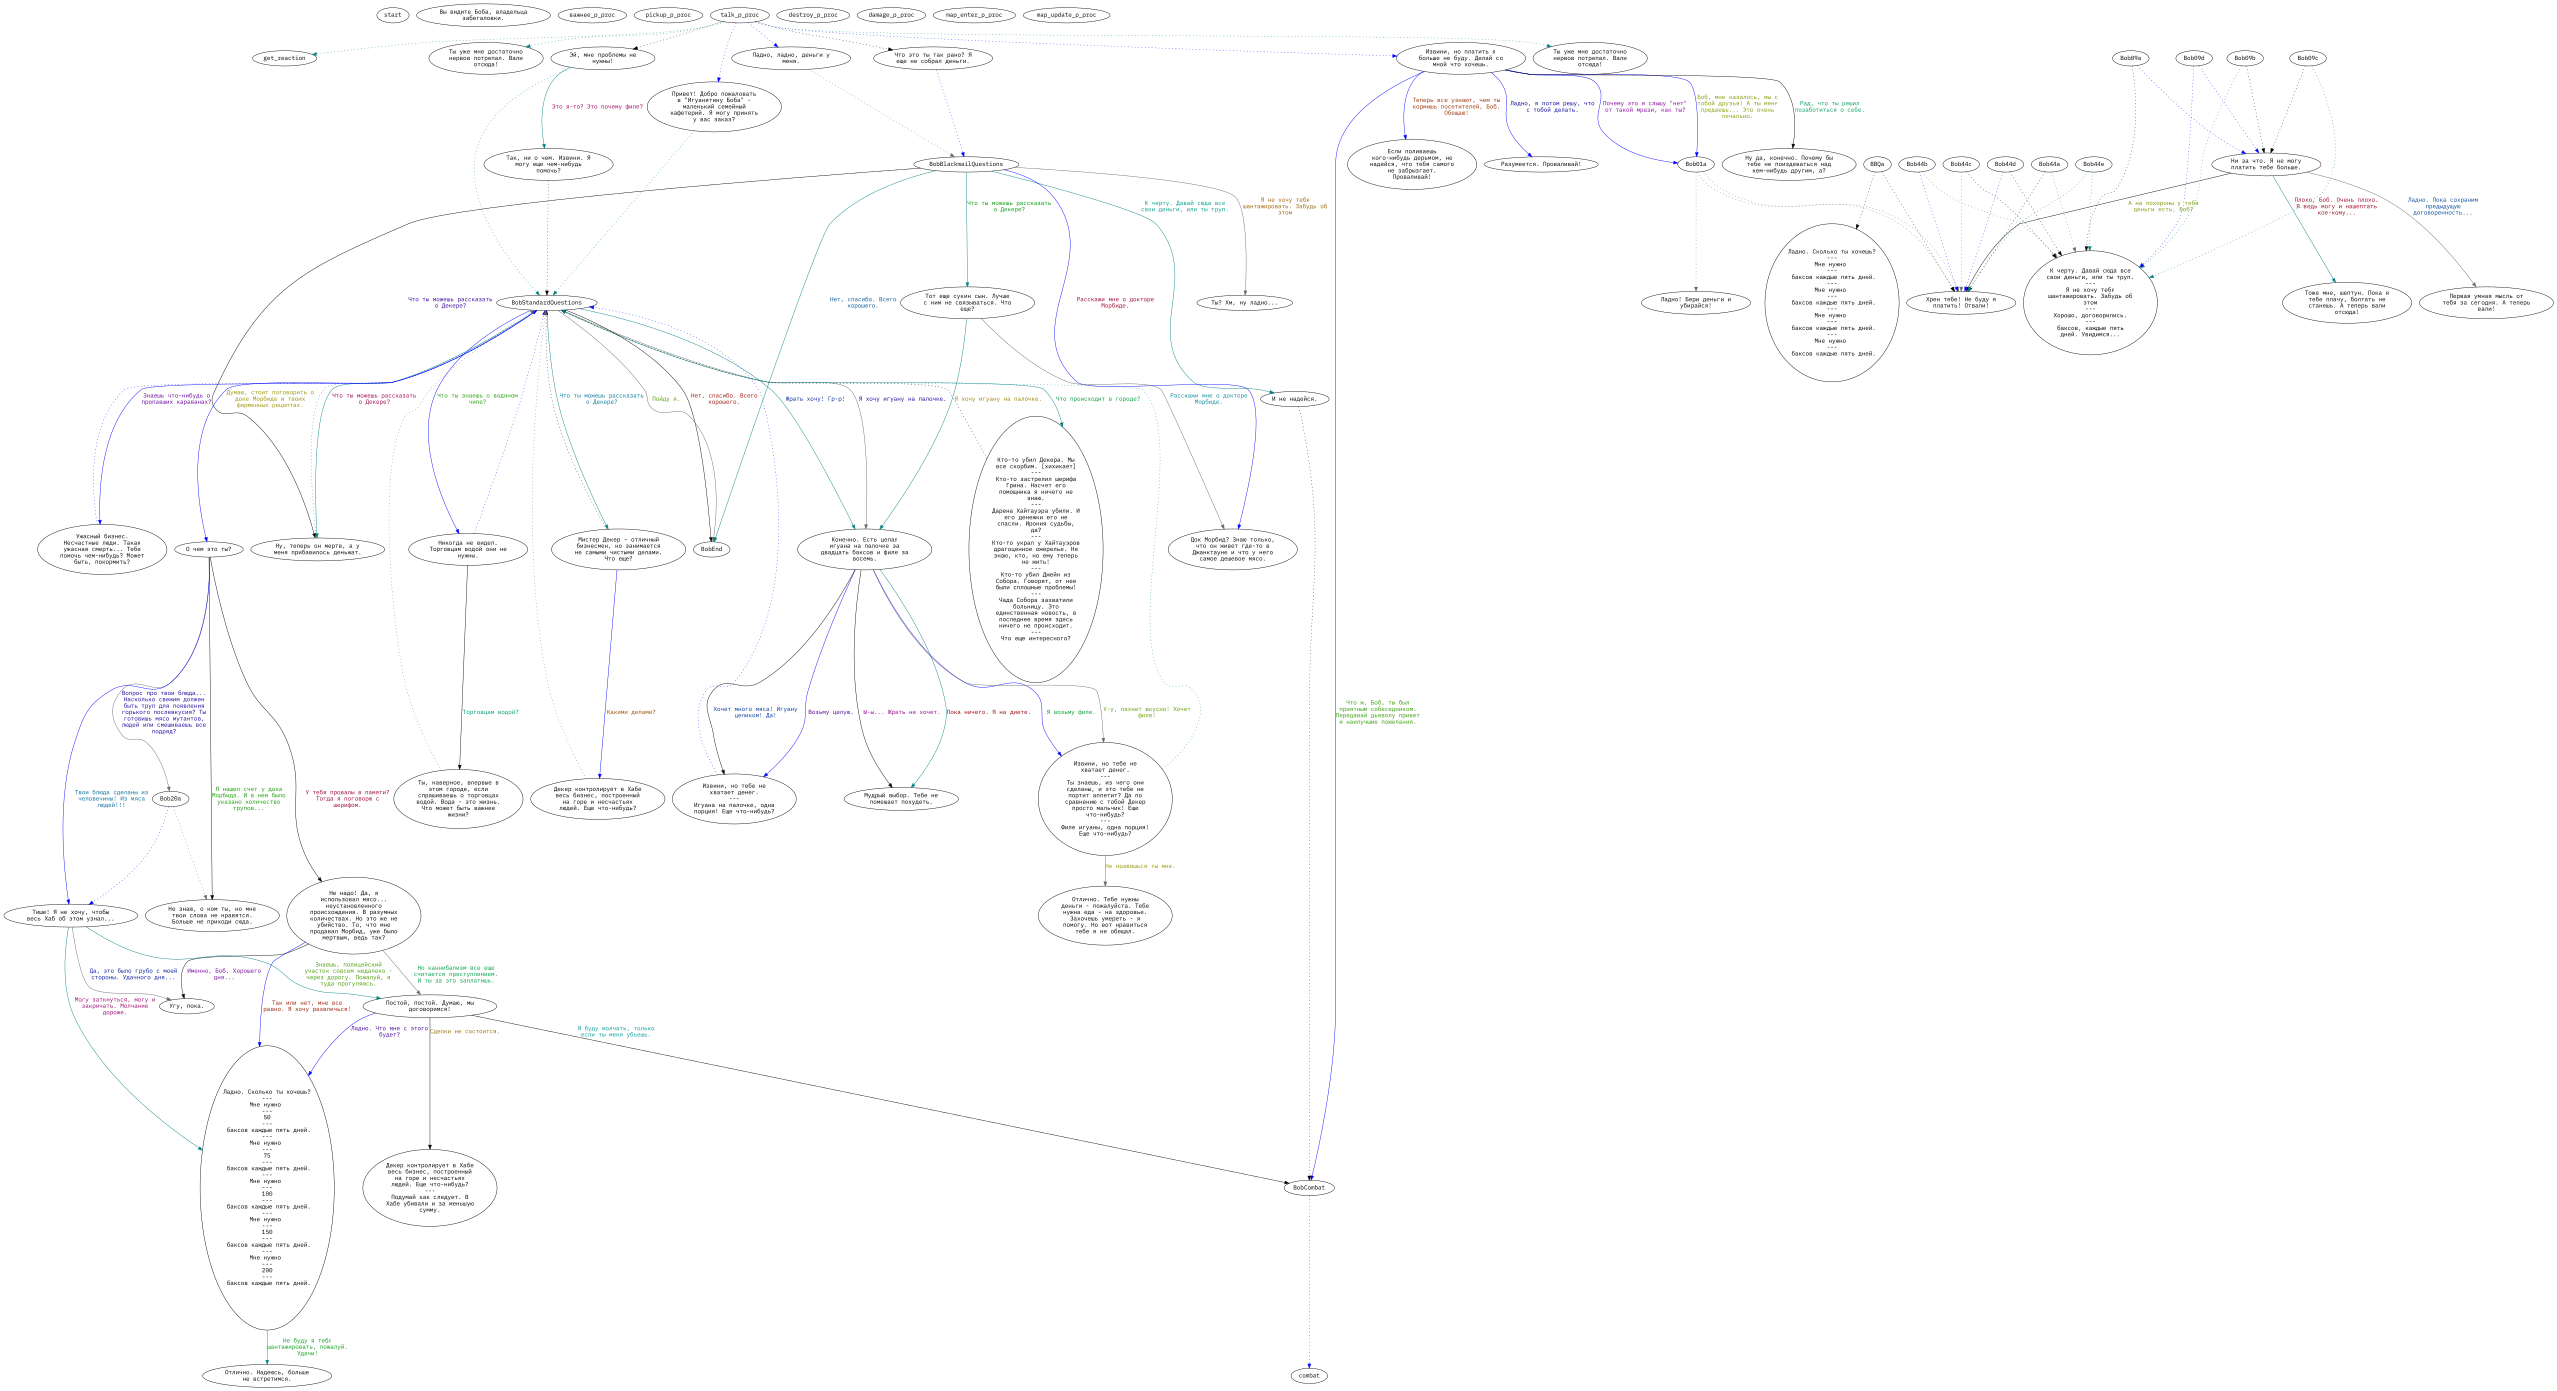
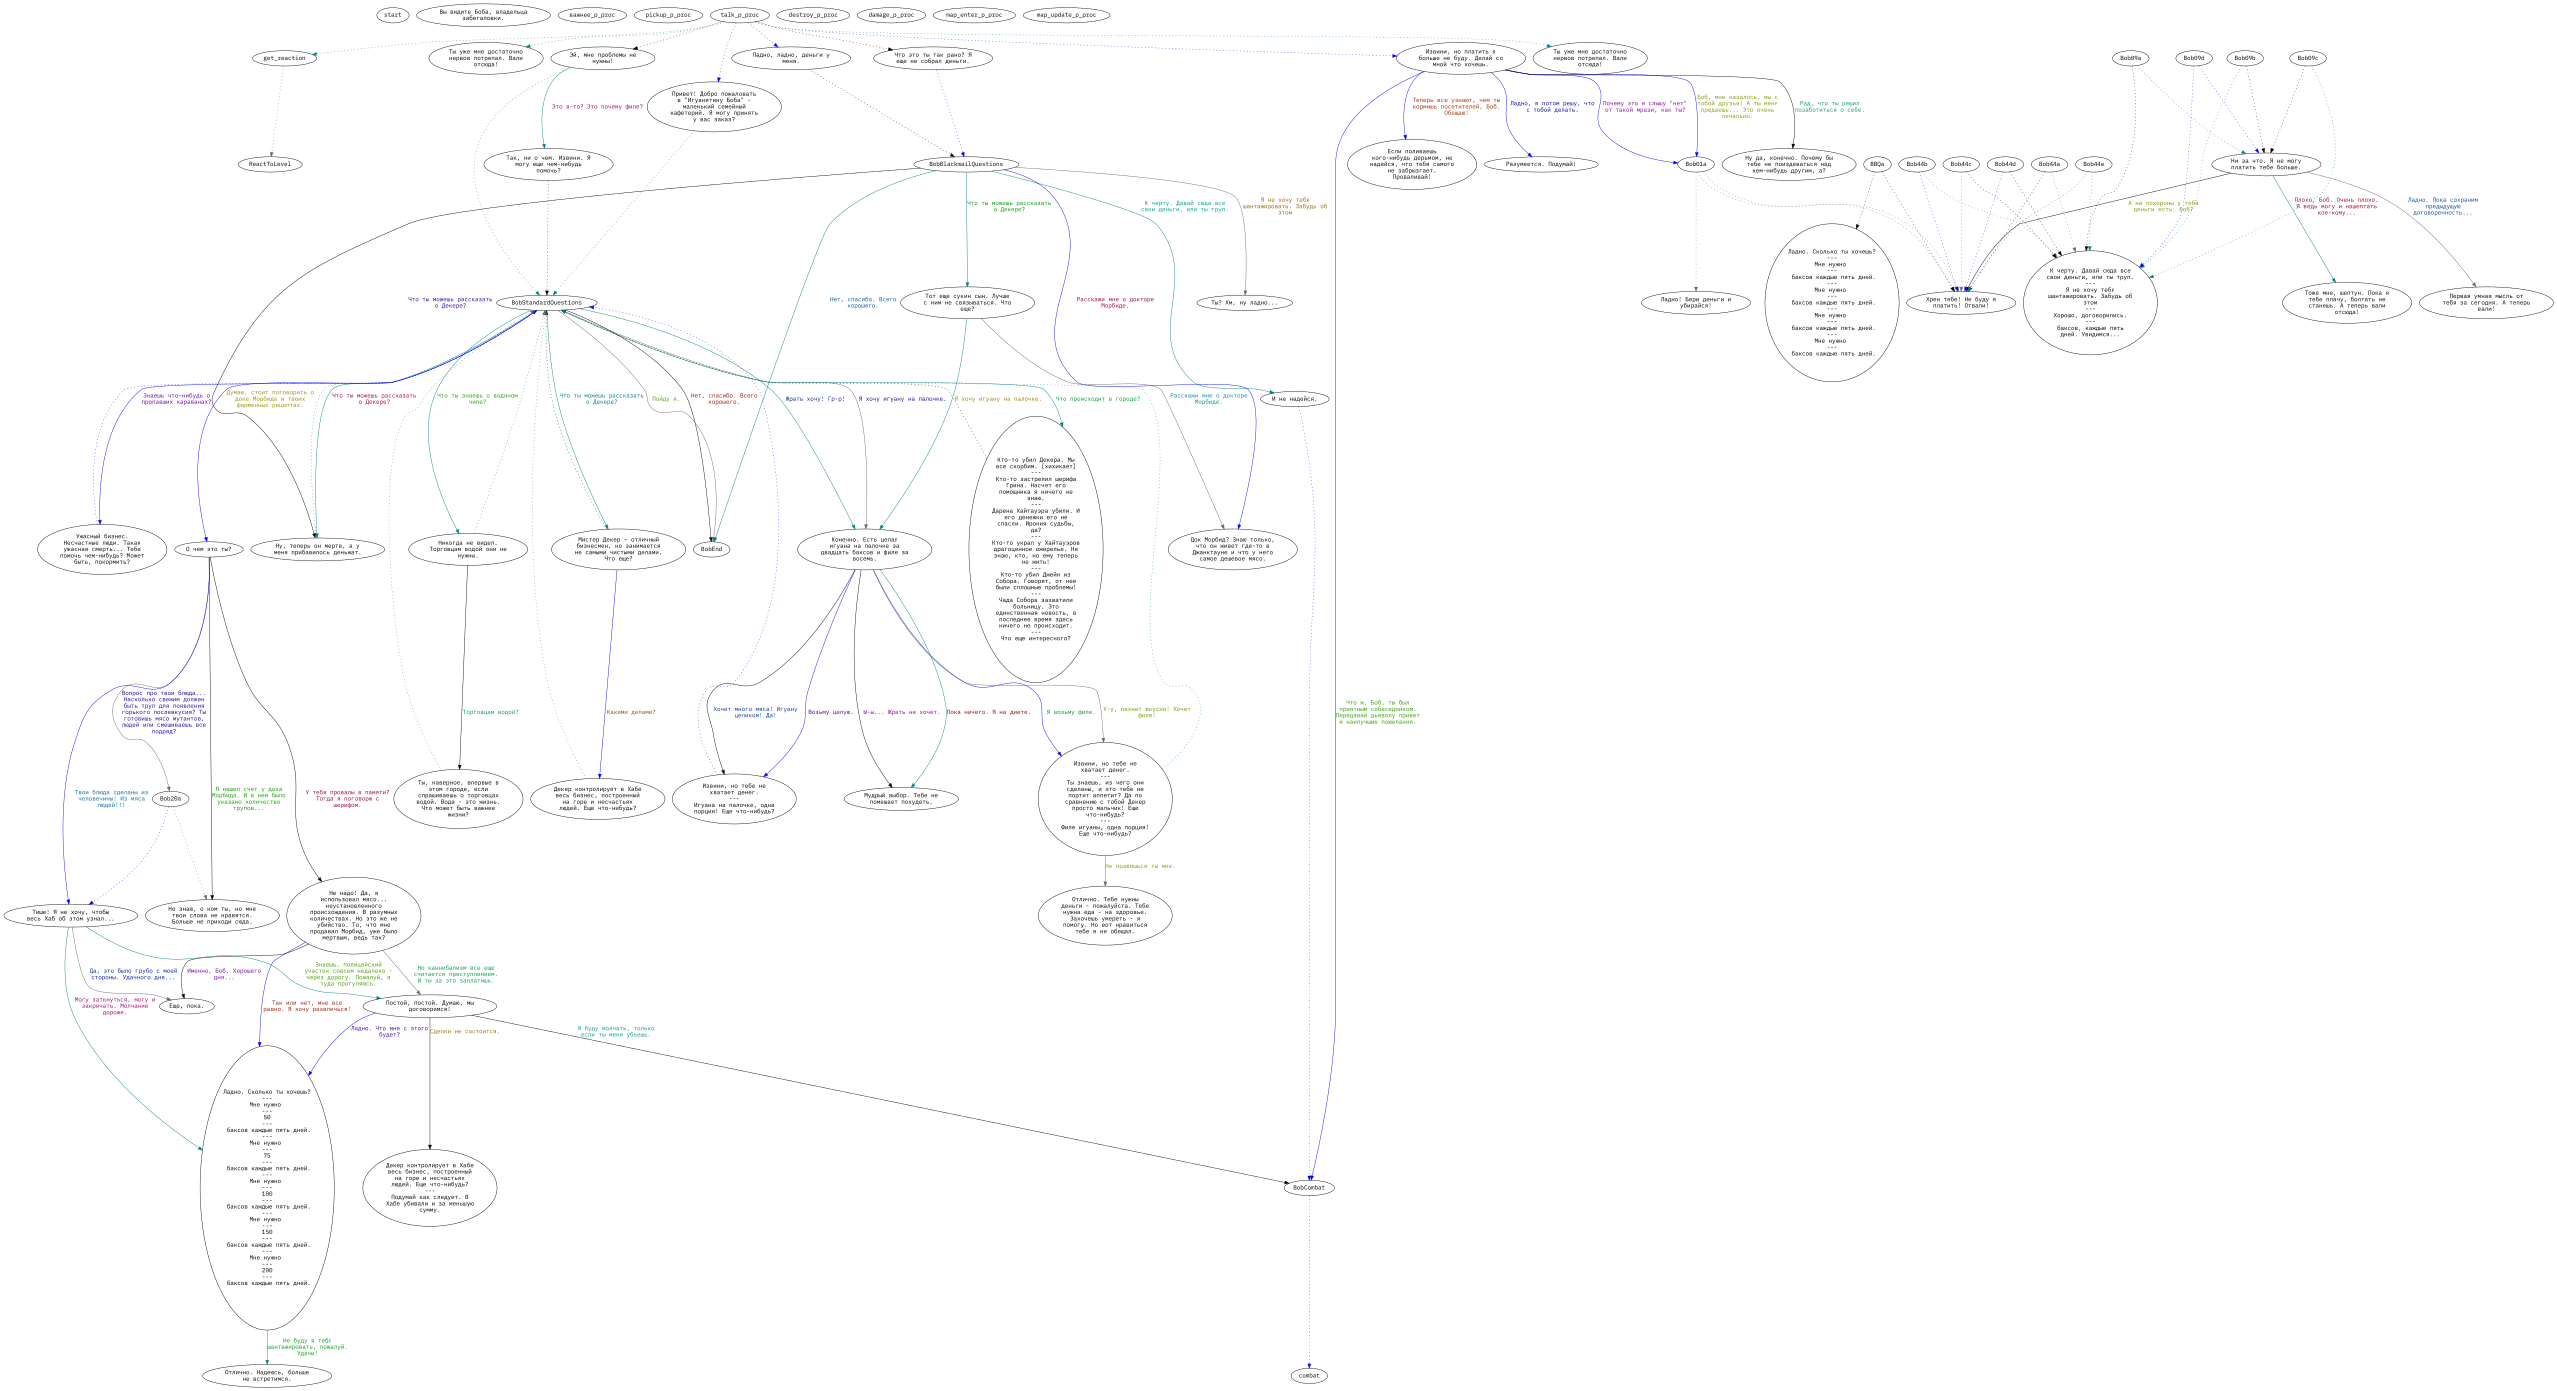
(880, 112) -> (880, 112)
(2186, 113) -> (2186, 113)
none -> (270, 164)
(1541, 164) -> (1541, 164)
(434, 400) -> (434, 400)
(513, 425) -> (513, 425)
(1309, 791) -> (1309, 791)
(187, 1006) -> (187, 1006)
